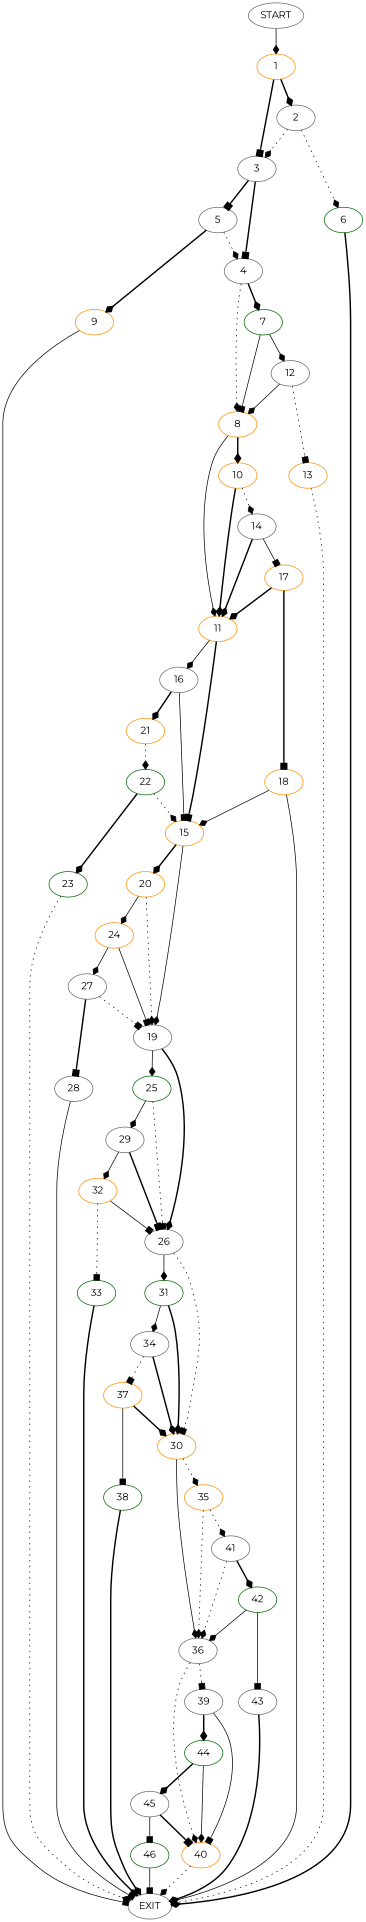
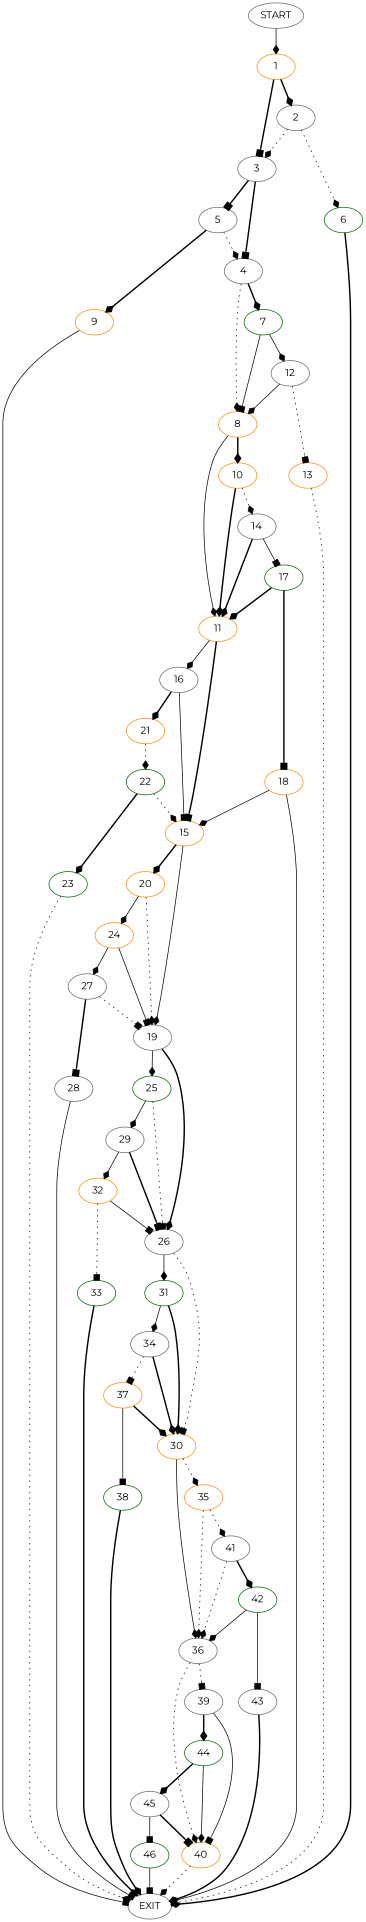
(284, 578) -> (284, 578)
